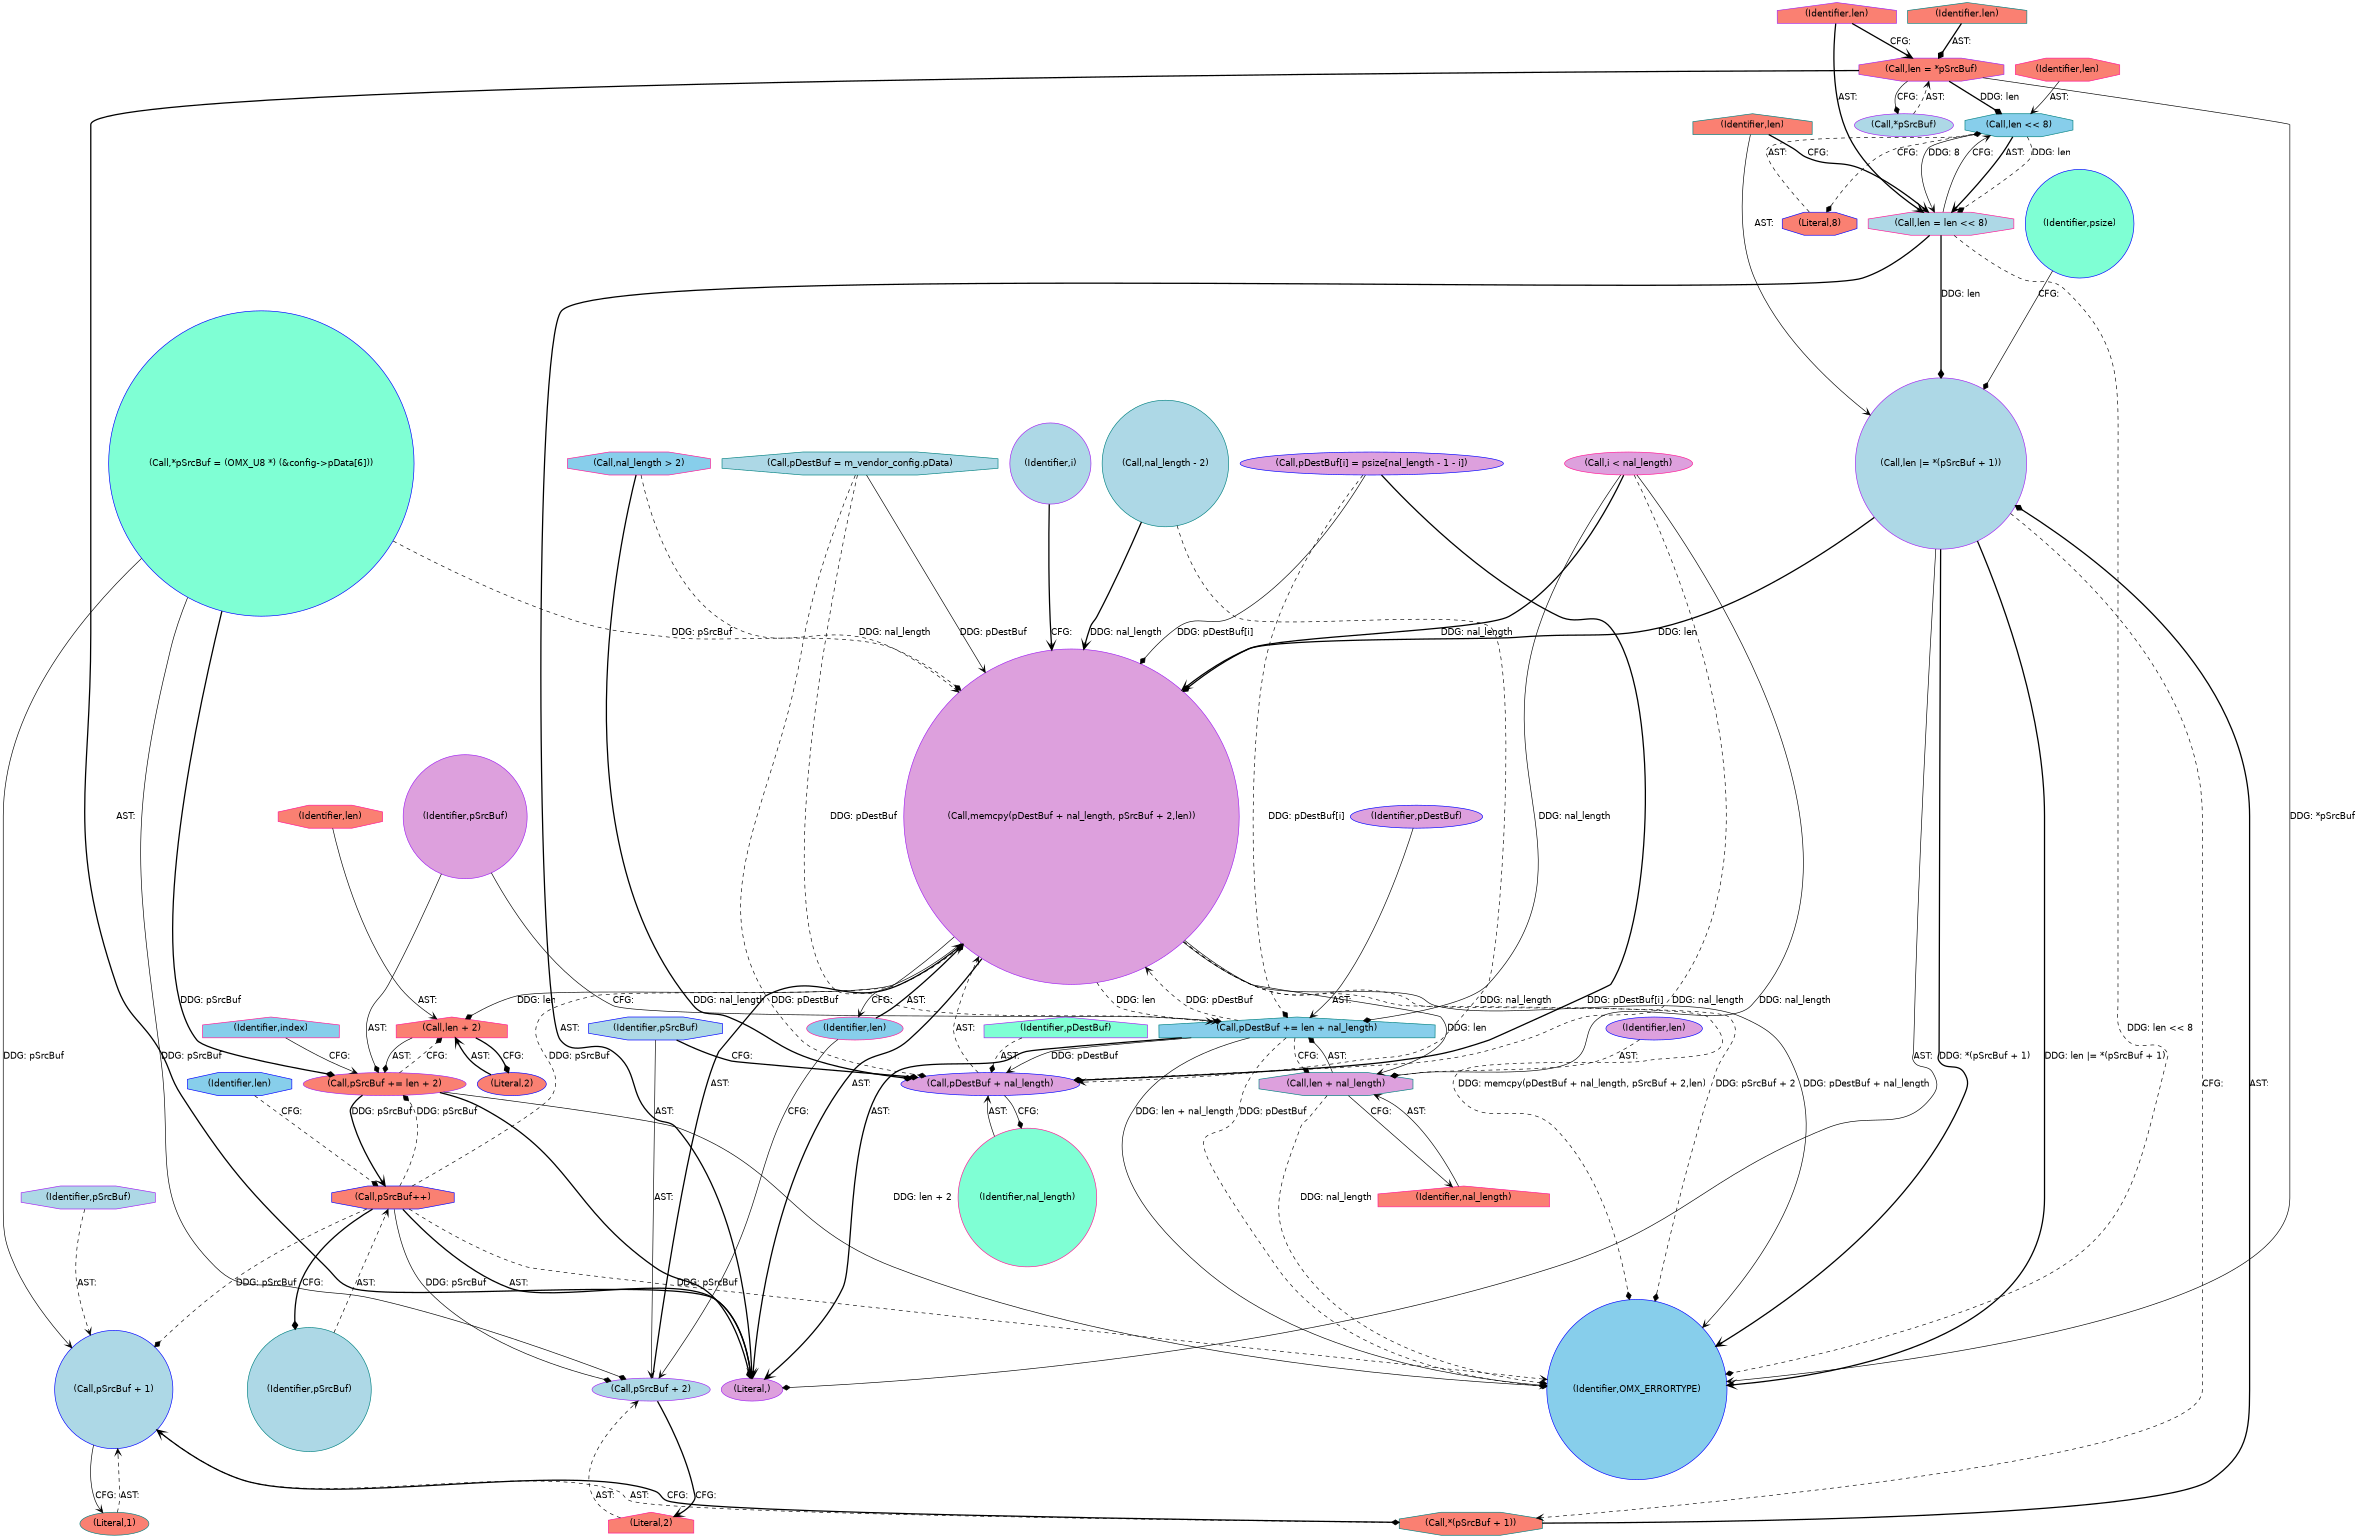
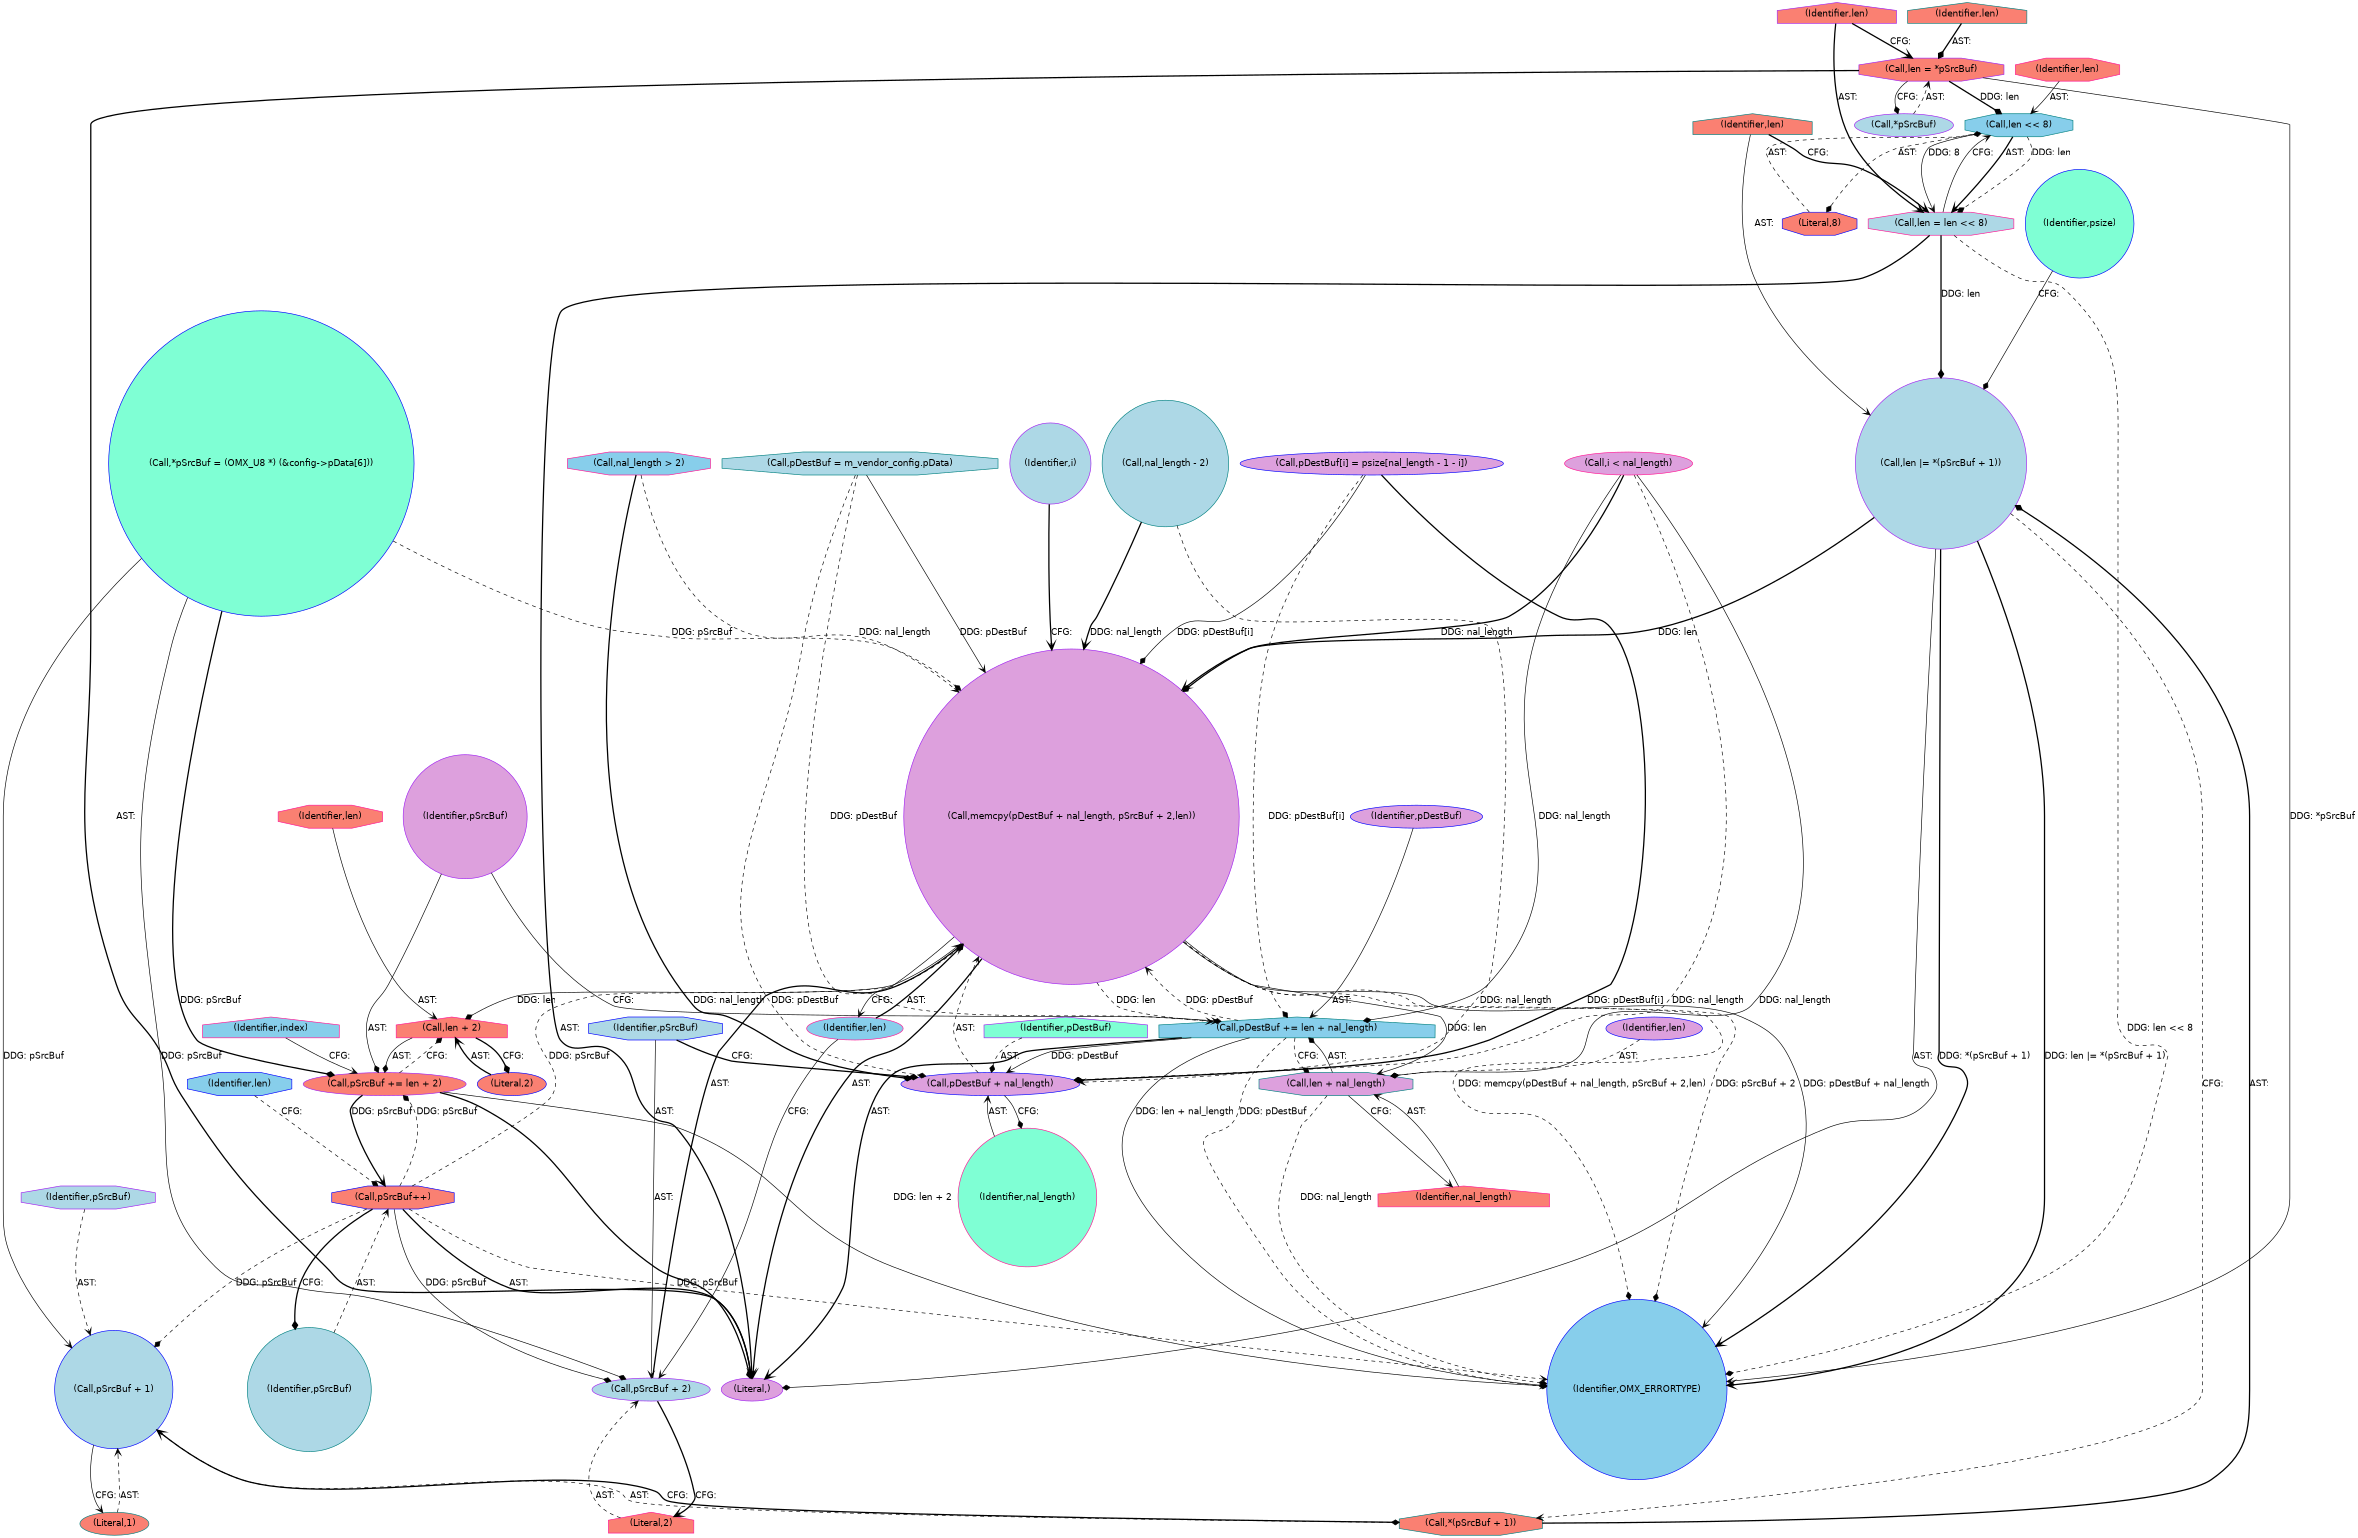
(1909, 153) -> (1909, 153)
